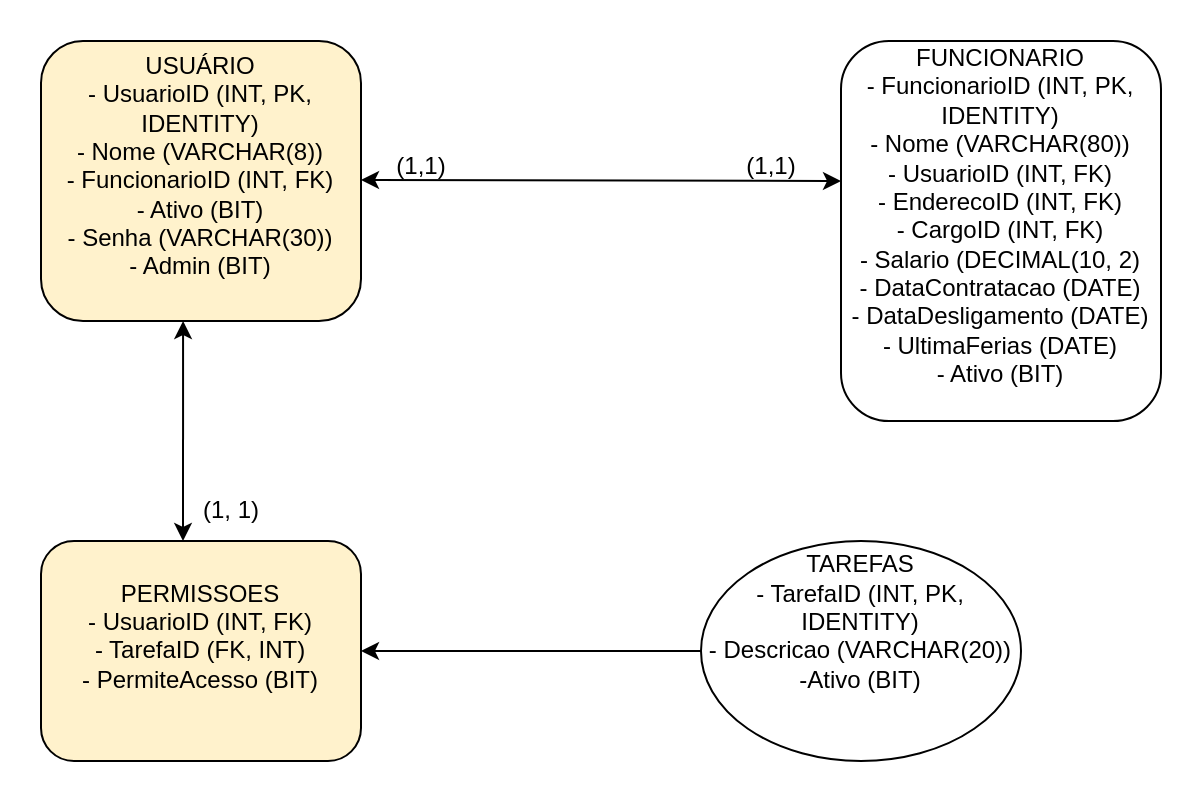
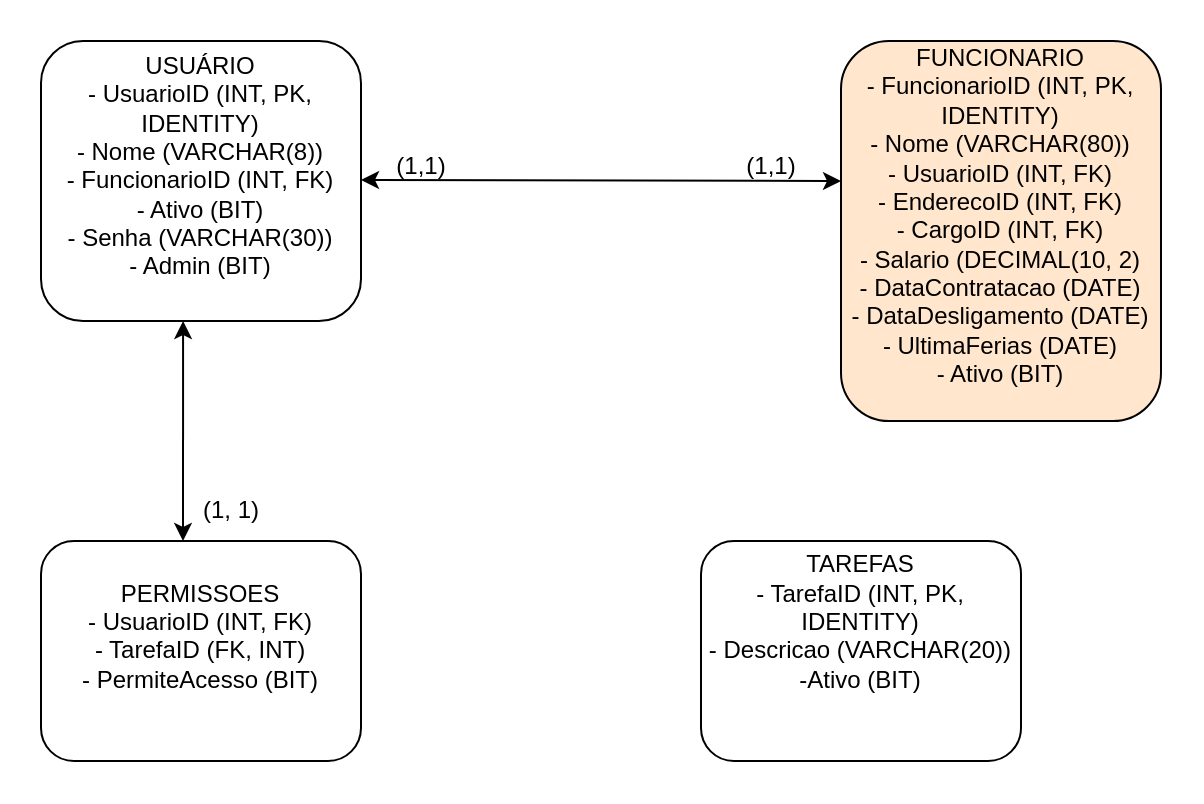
(201, 181) -> (201, 181)
(1001, 231) -> (1001, 231)
(201, 651) -> (201, 651)
(538, 651) -> none
(861, 651) -> (861, 651)
